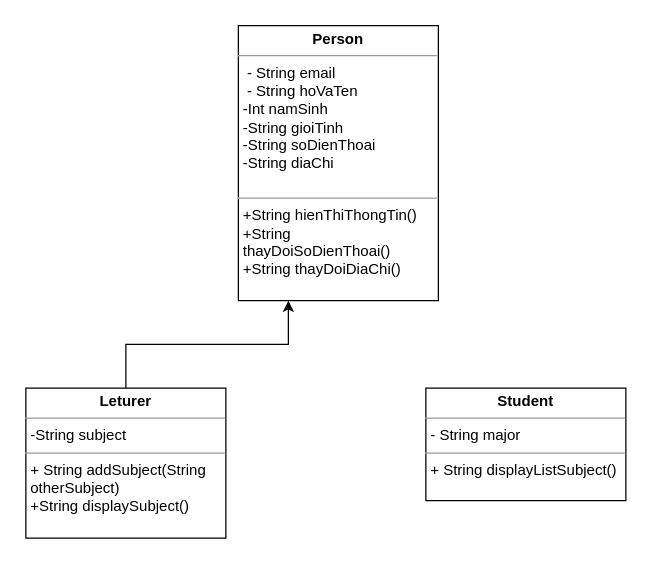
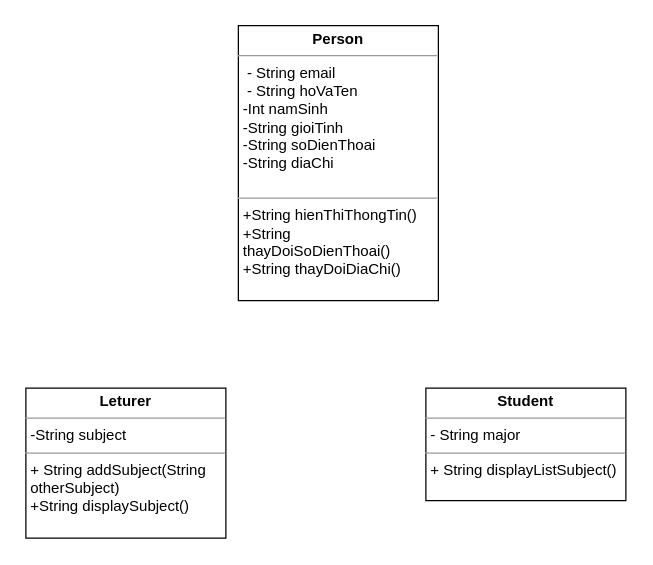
(203, 344) -> none
